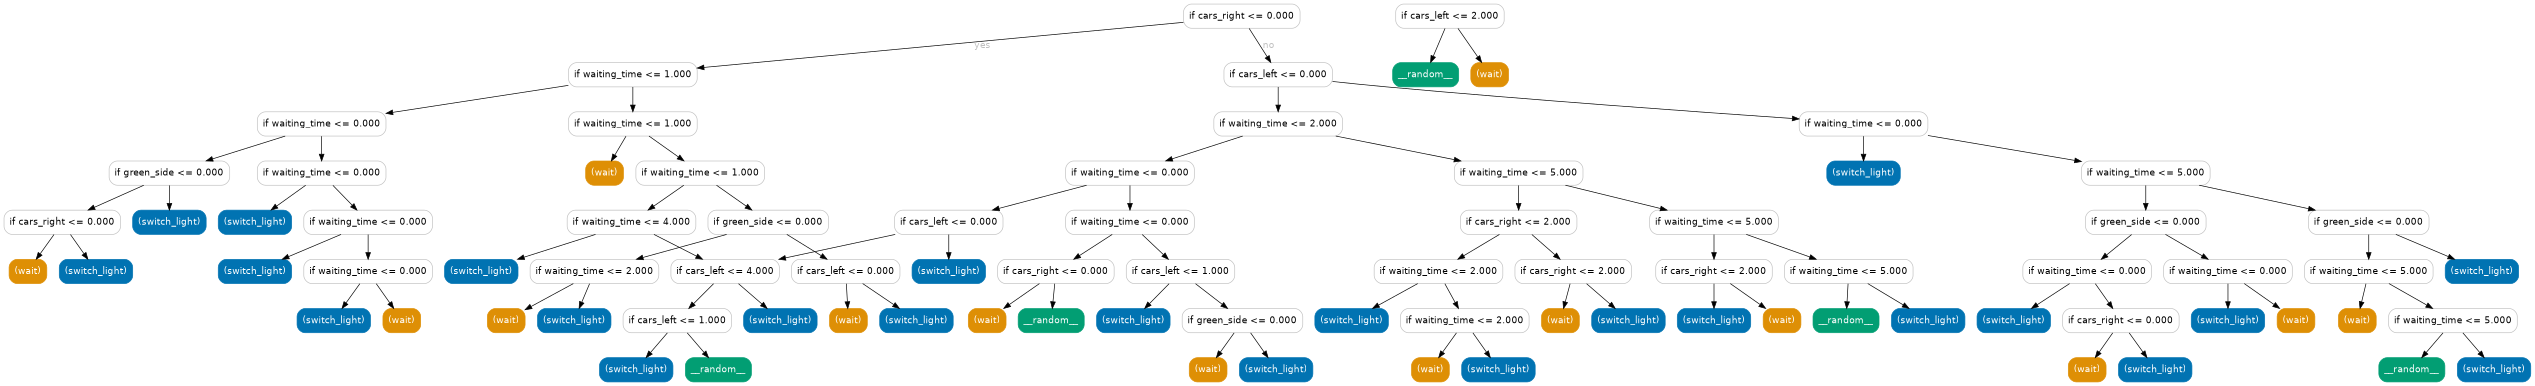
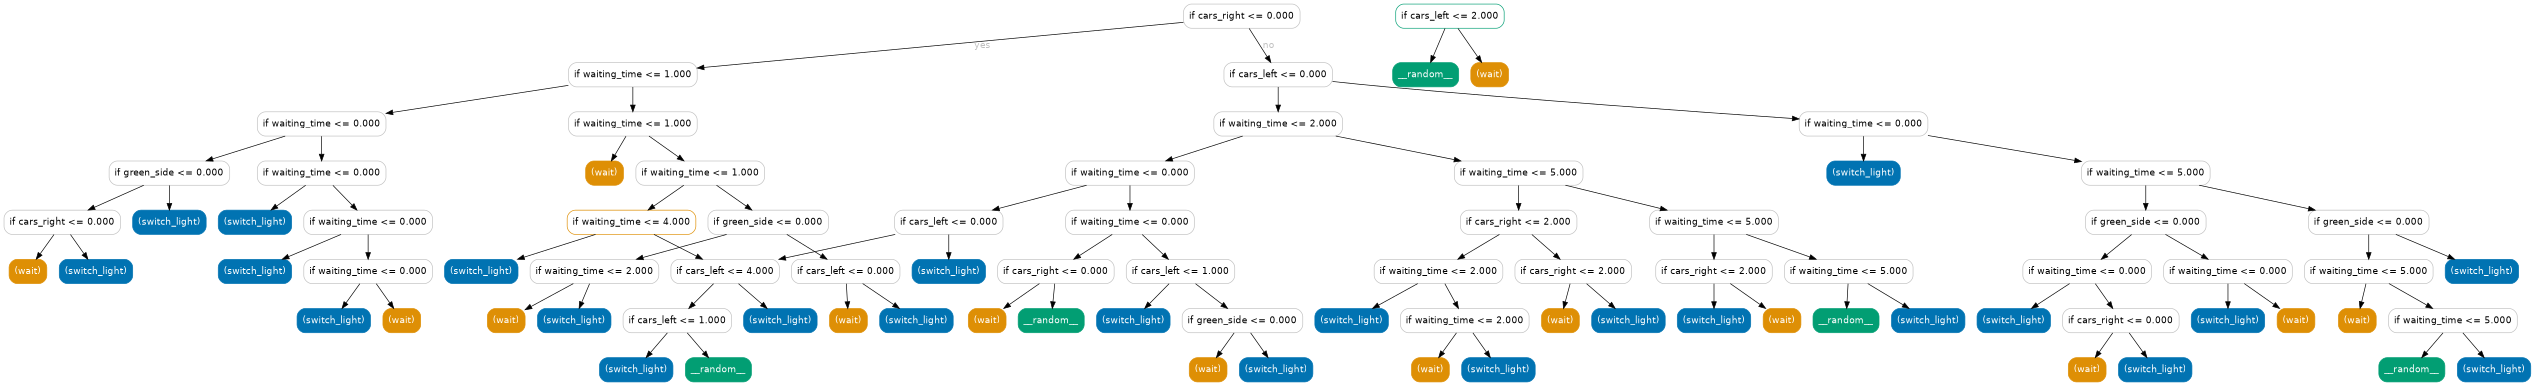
(1450, 16) -> (1450, 16)
(632, 222) -> (632, 222)
